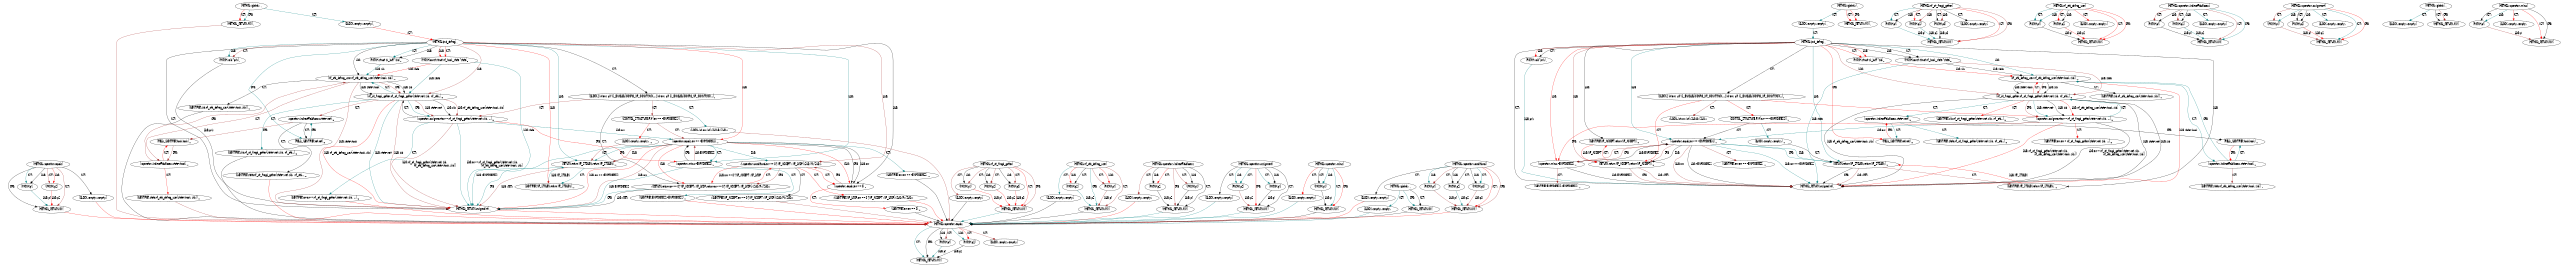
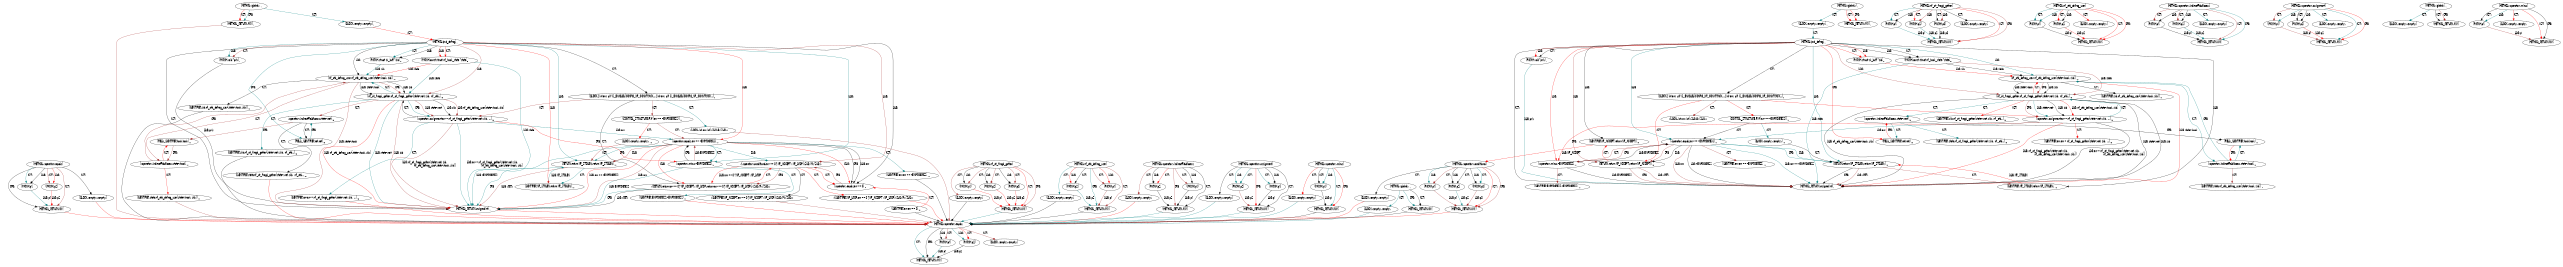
(1581, 154) -> (1541, 153)
(834, 205) -> (910, 190)
